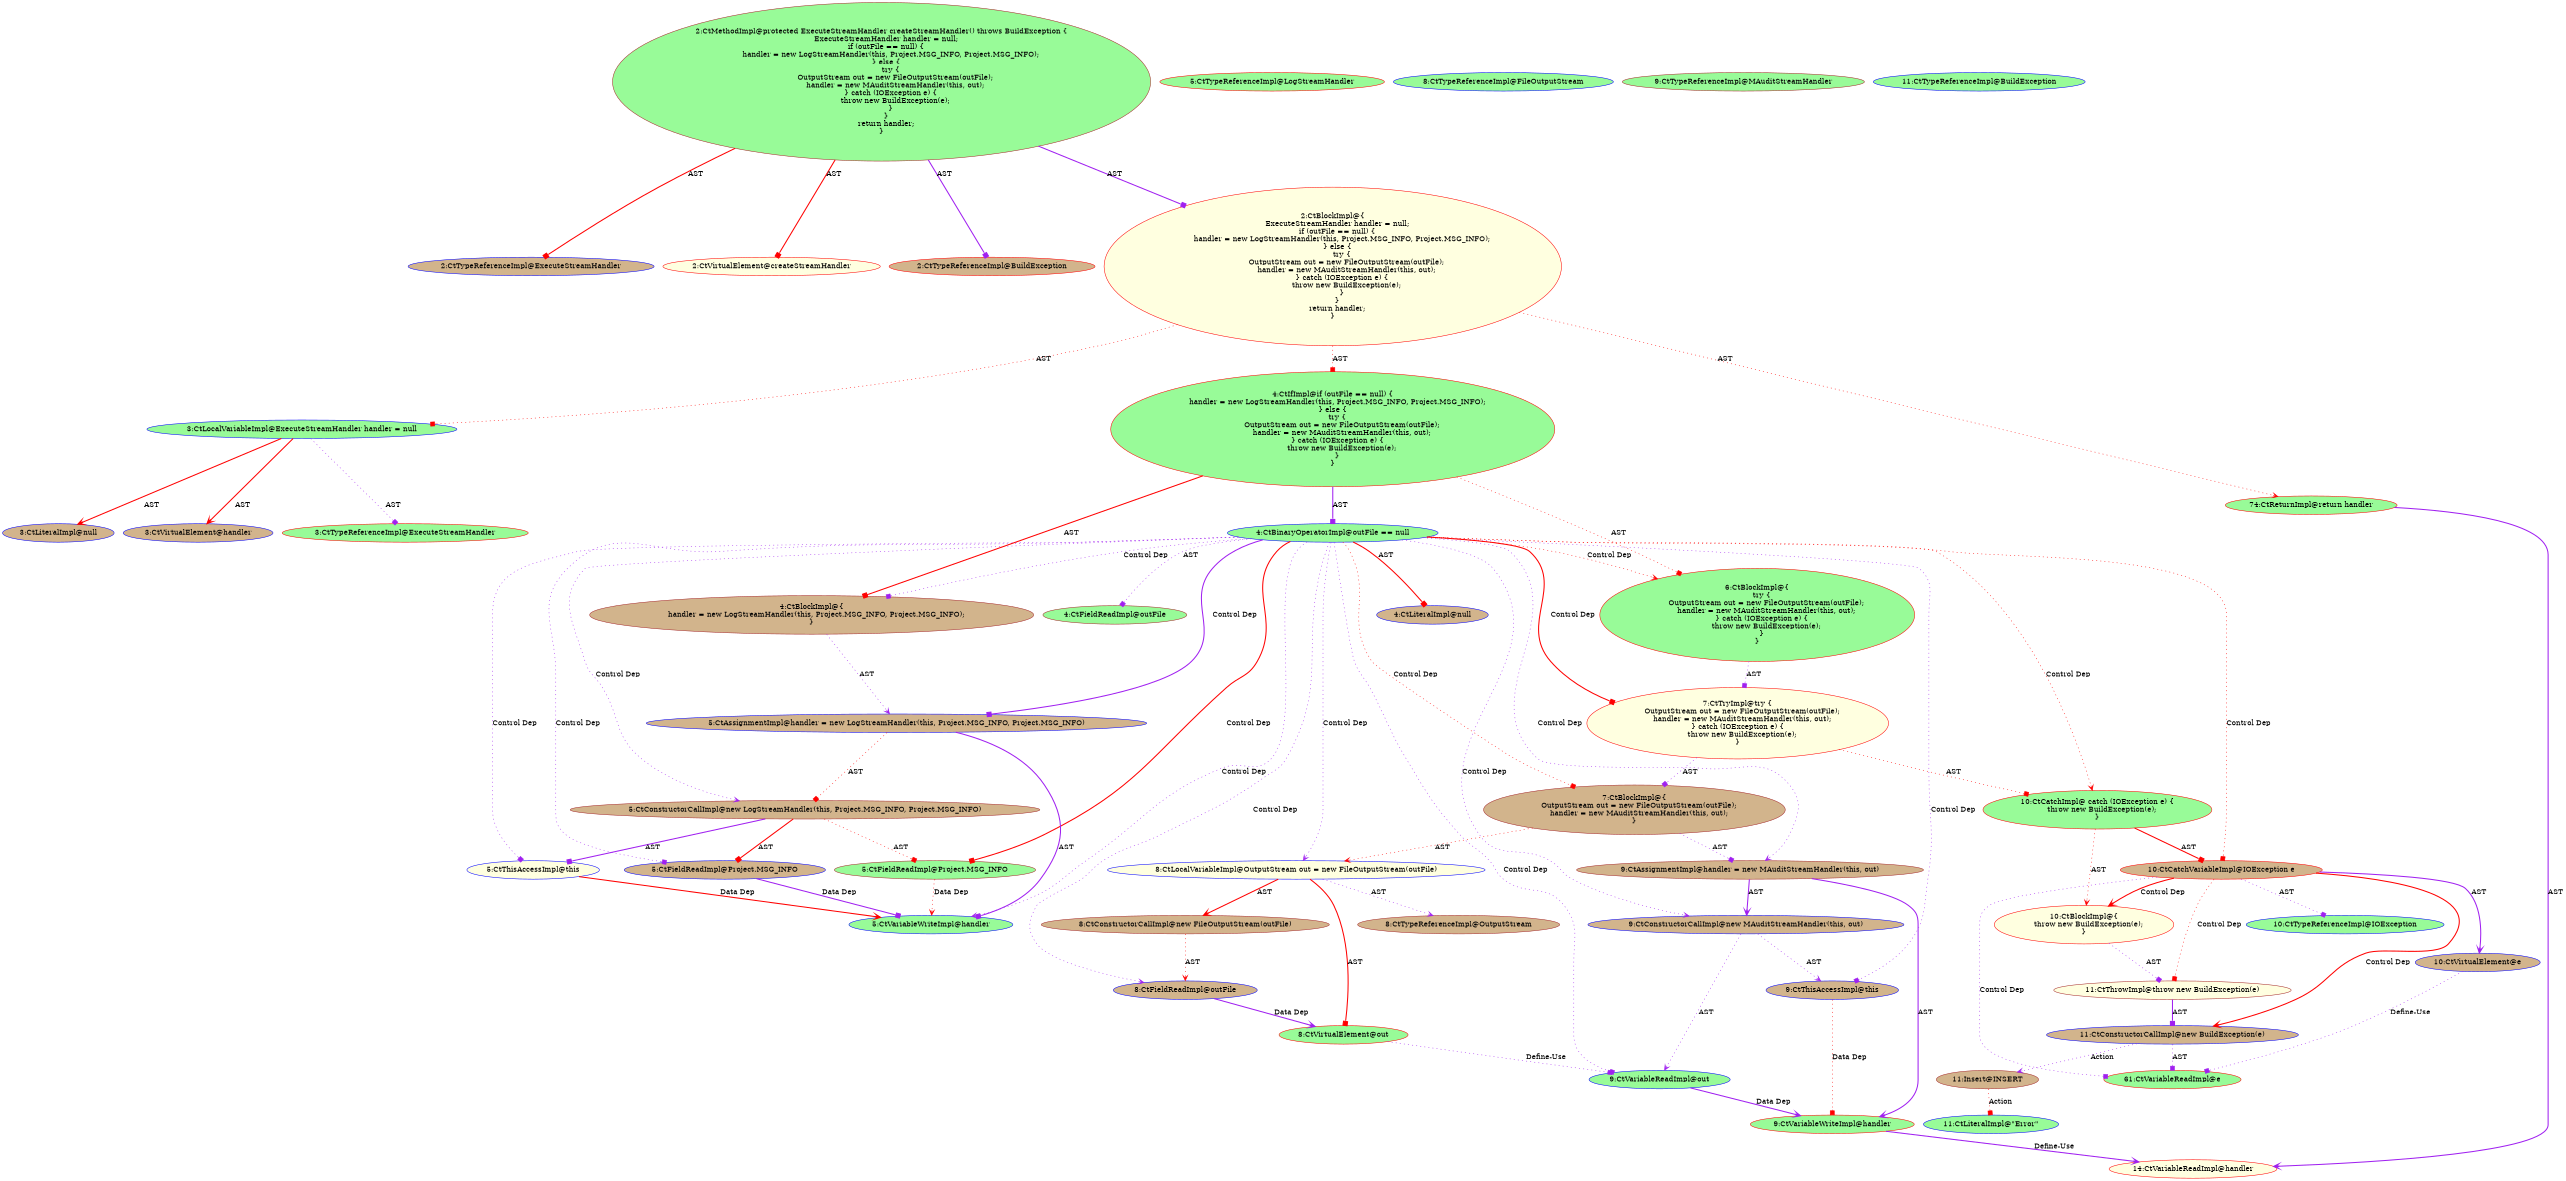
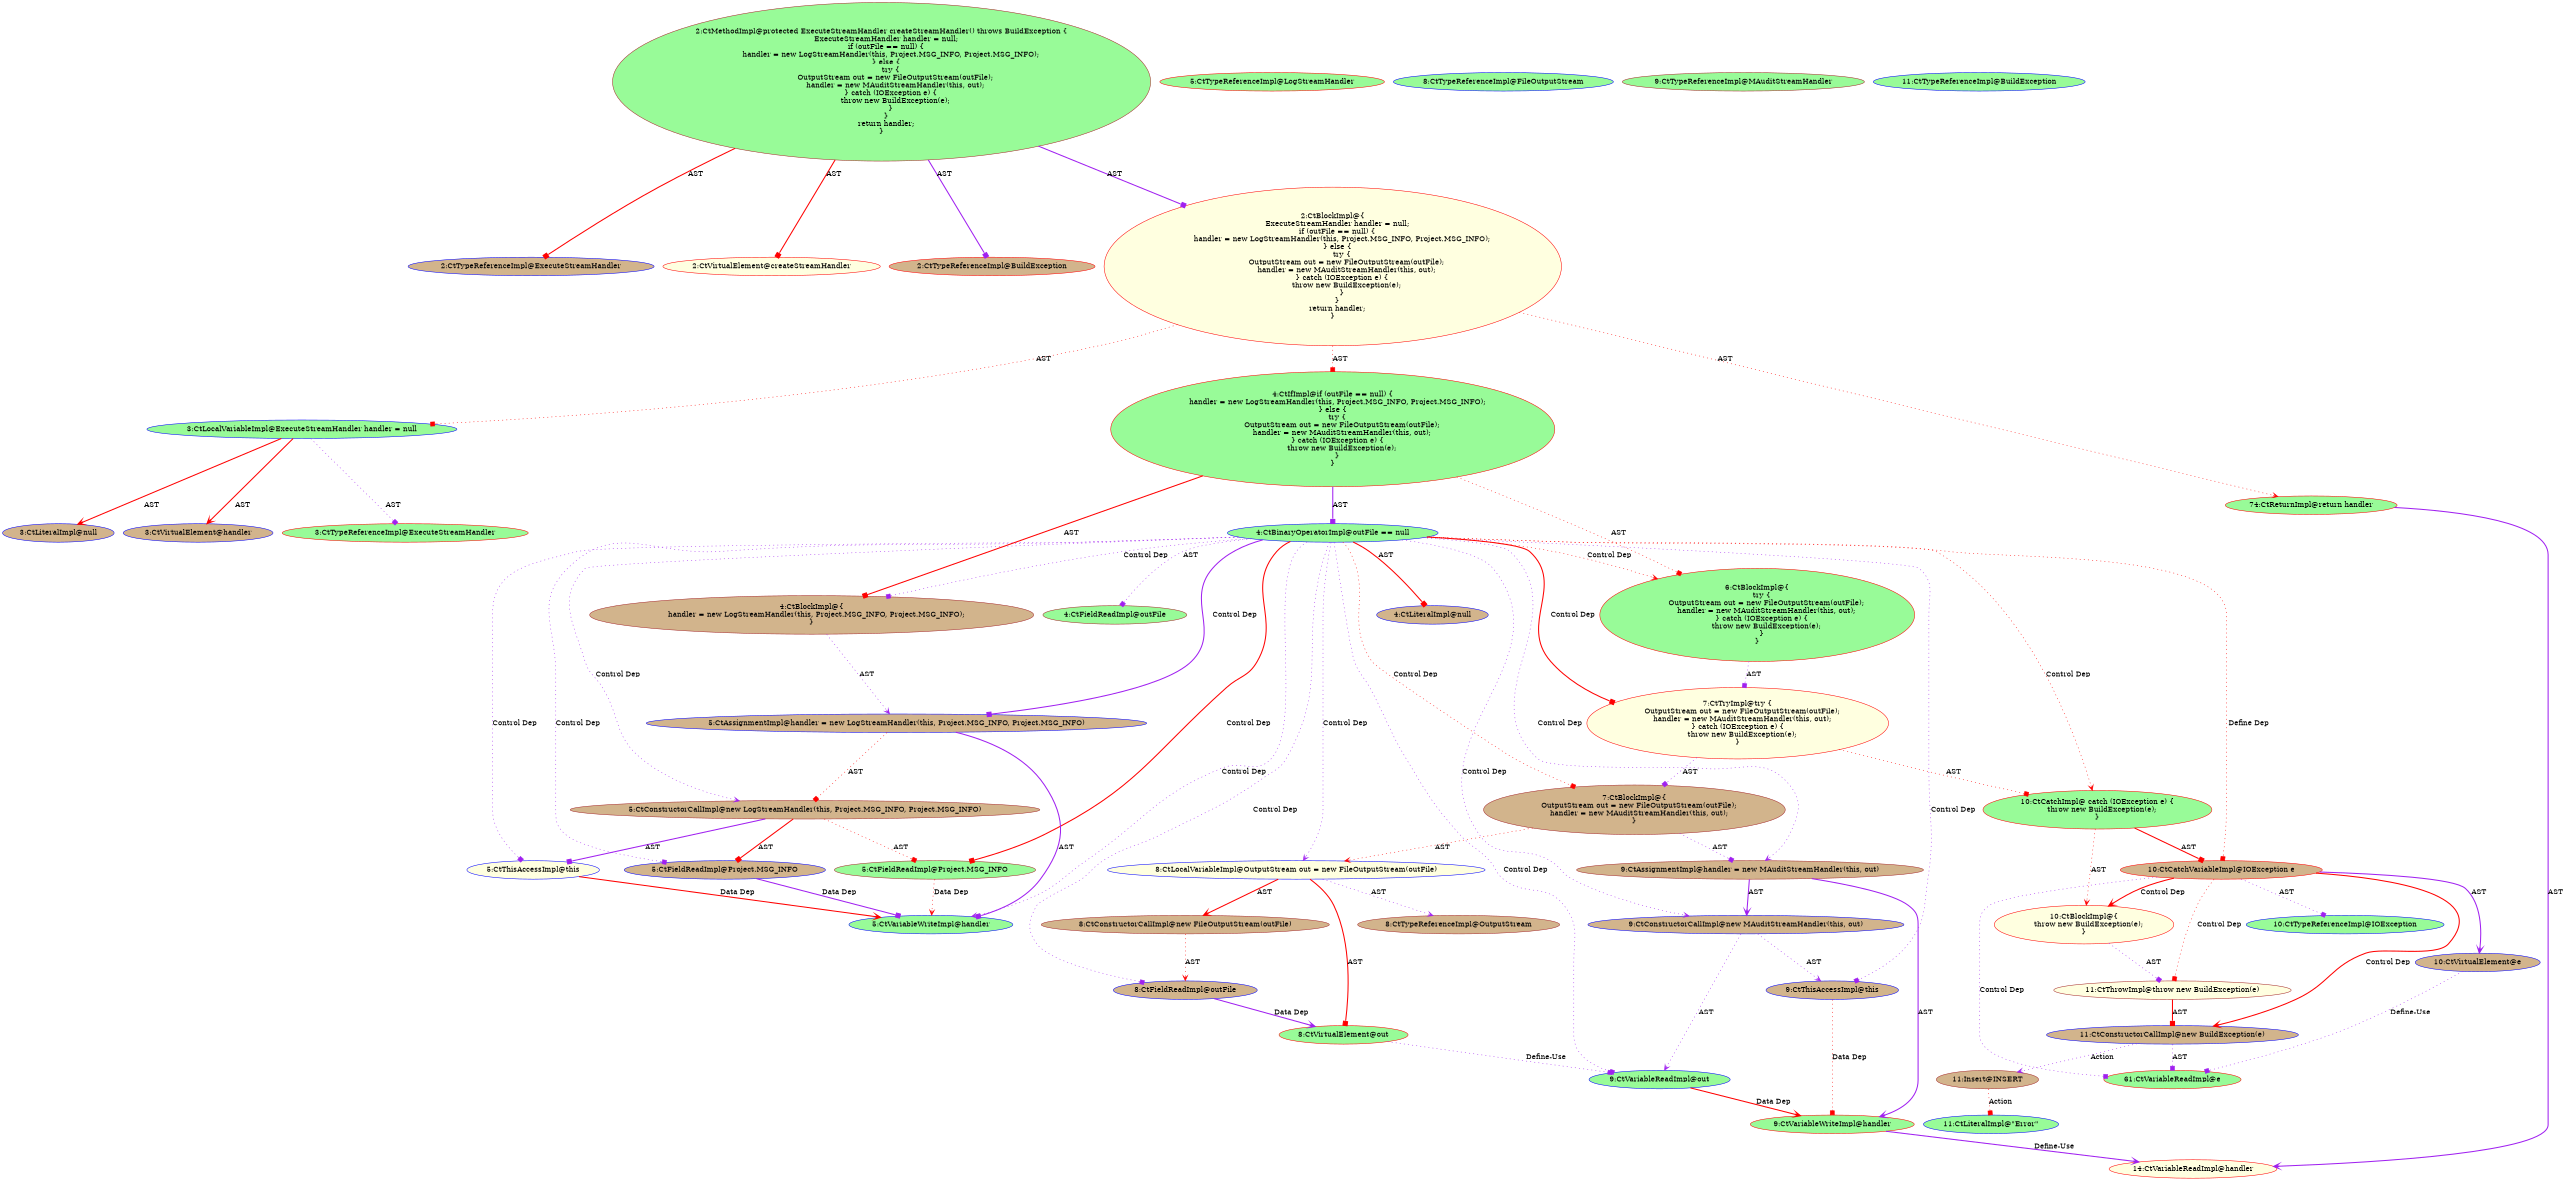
(2249, 723) -> (2249, 723)
(1194, 818) -> (1194, 818)
(2172, 1010) -> (2172, 1010)
(1743, 1101) -> (1743, 1101)
